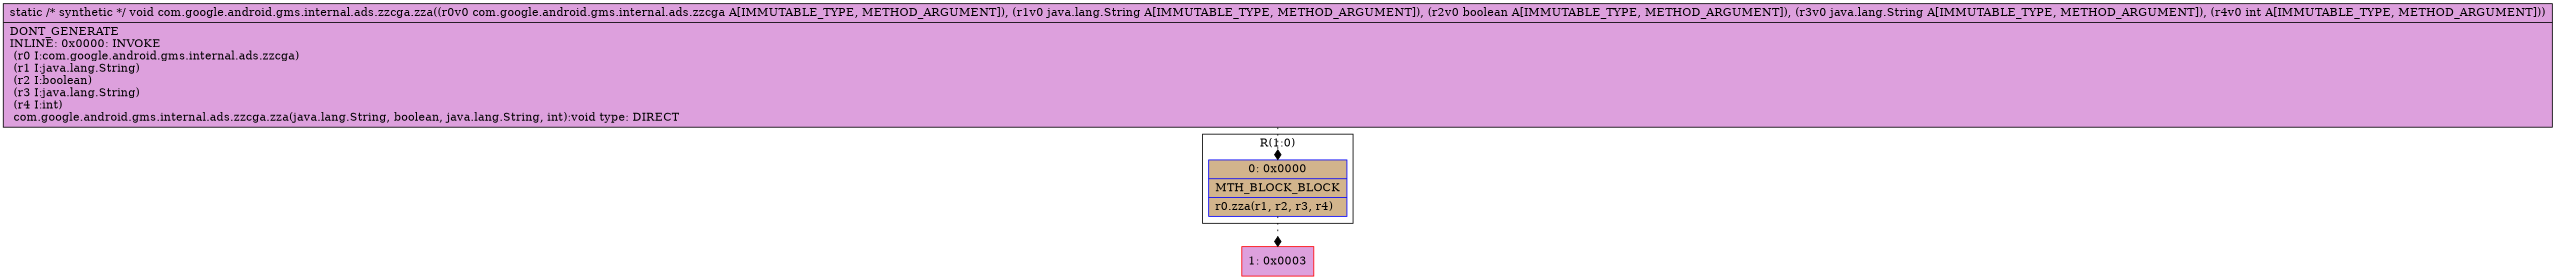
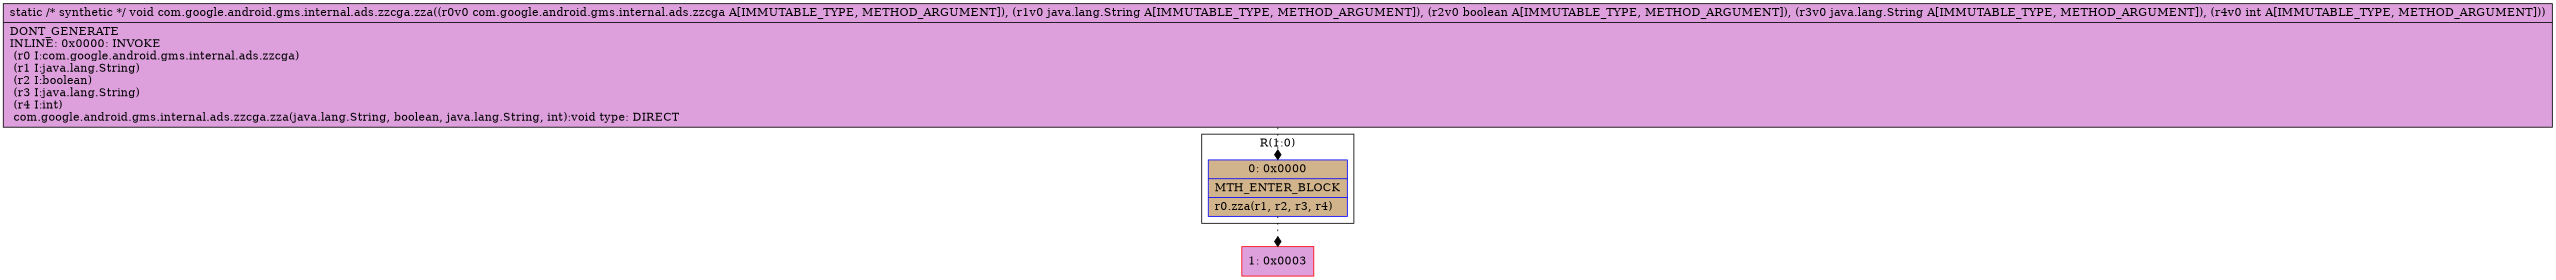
(1278, 188) -> (1278, 188)
